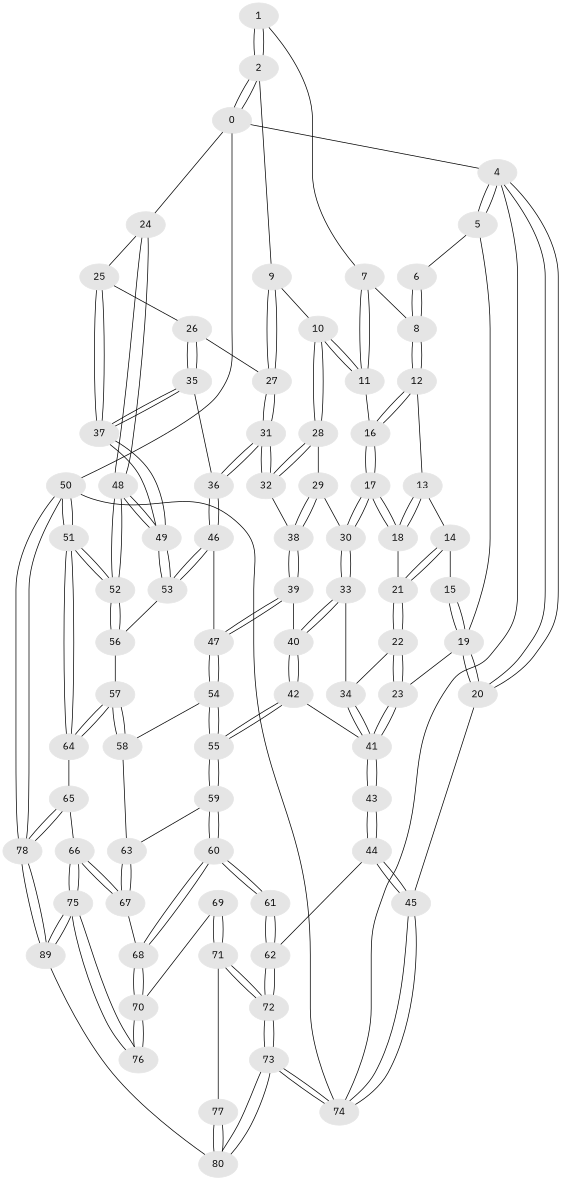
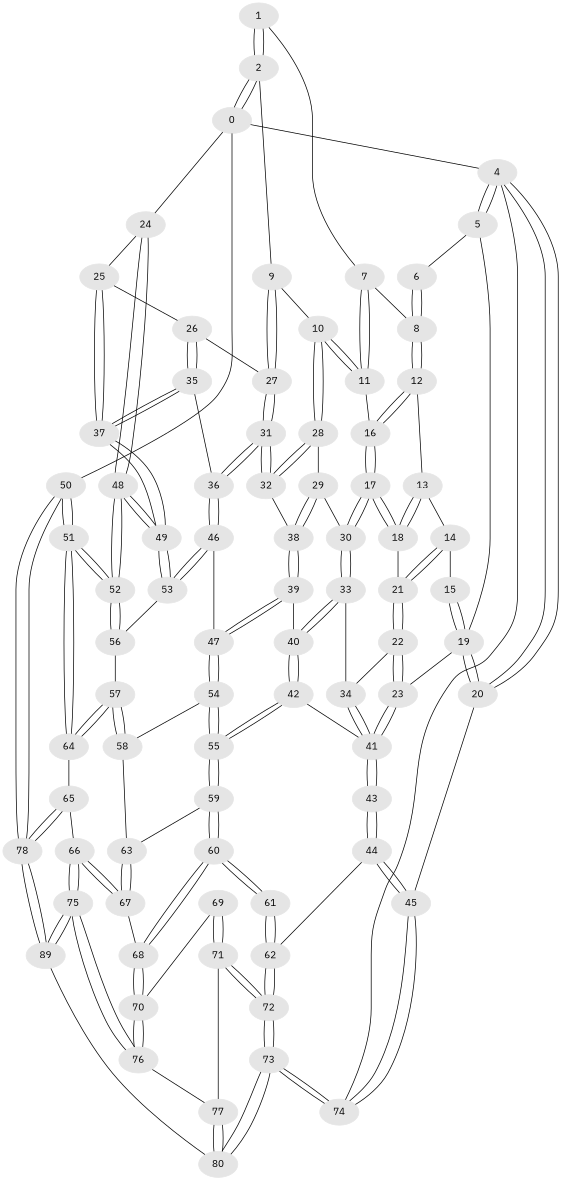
(263, 731) -> none
none -> (178, 1086)
